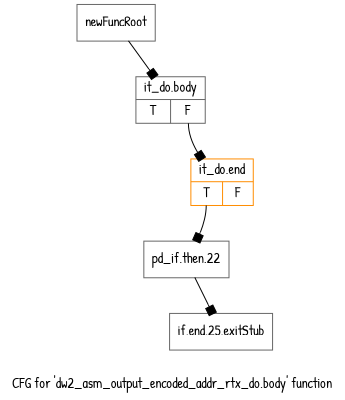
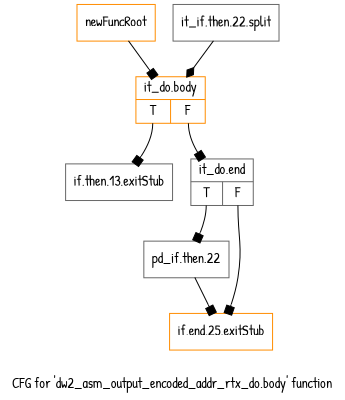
(116, 23) -> (116, 23)
none -> (226, 23)
(171, 100) -> (171, 100)
none -> (119, 182)
(222, 182) -> (222, 182)
none -> (240, 255)
(221, 332) -> (221, 332)
